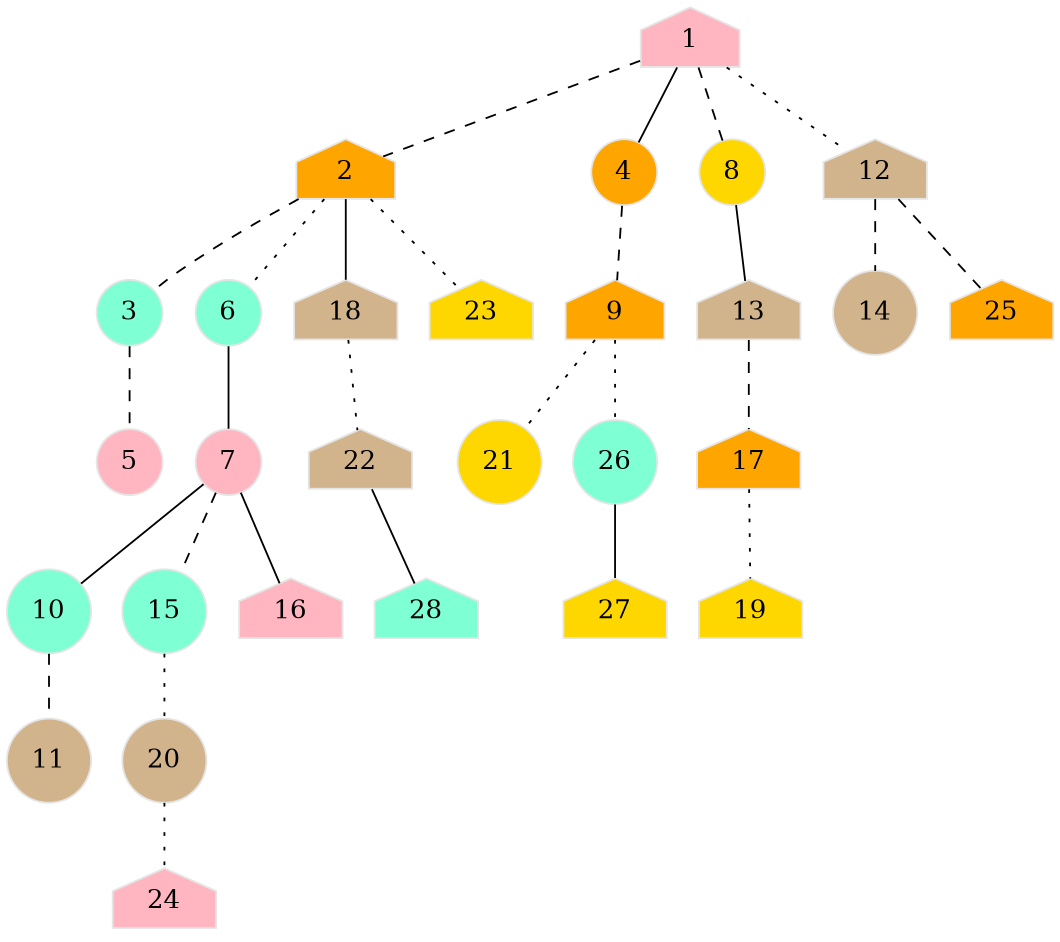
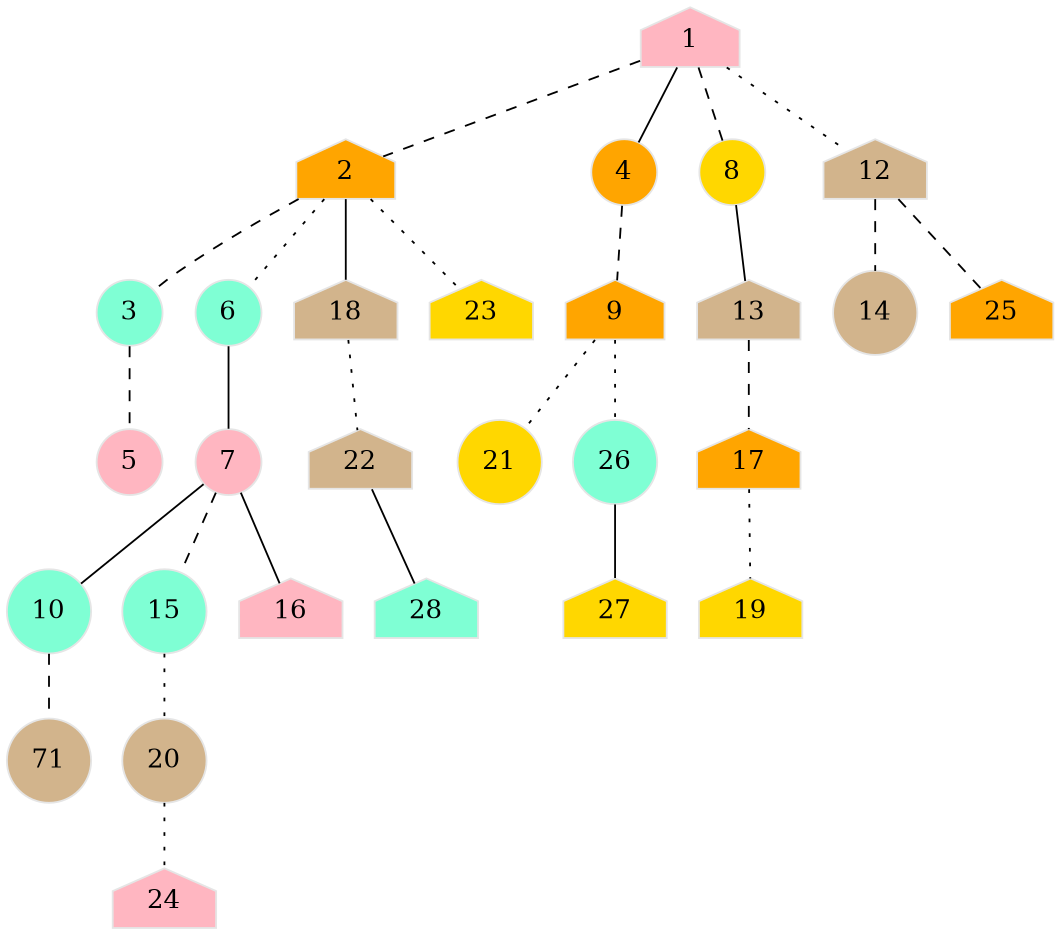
(49, 761) -> (49, 761)
